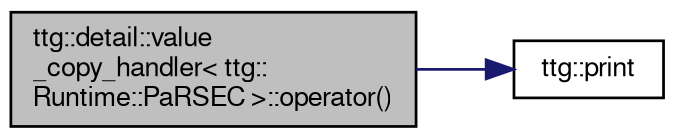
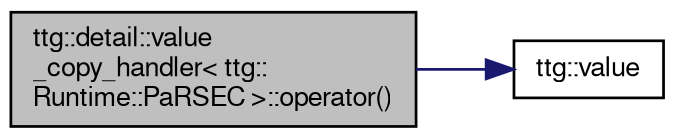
(589, 69) -> (589, 69)
